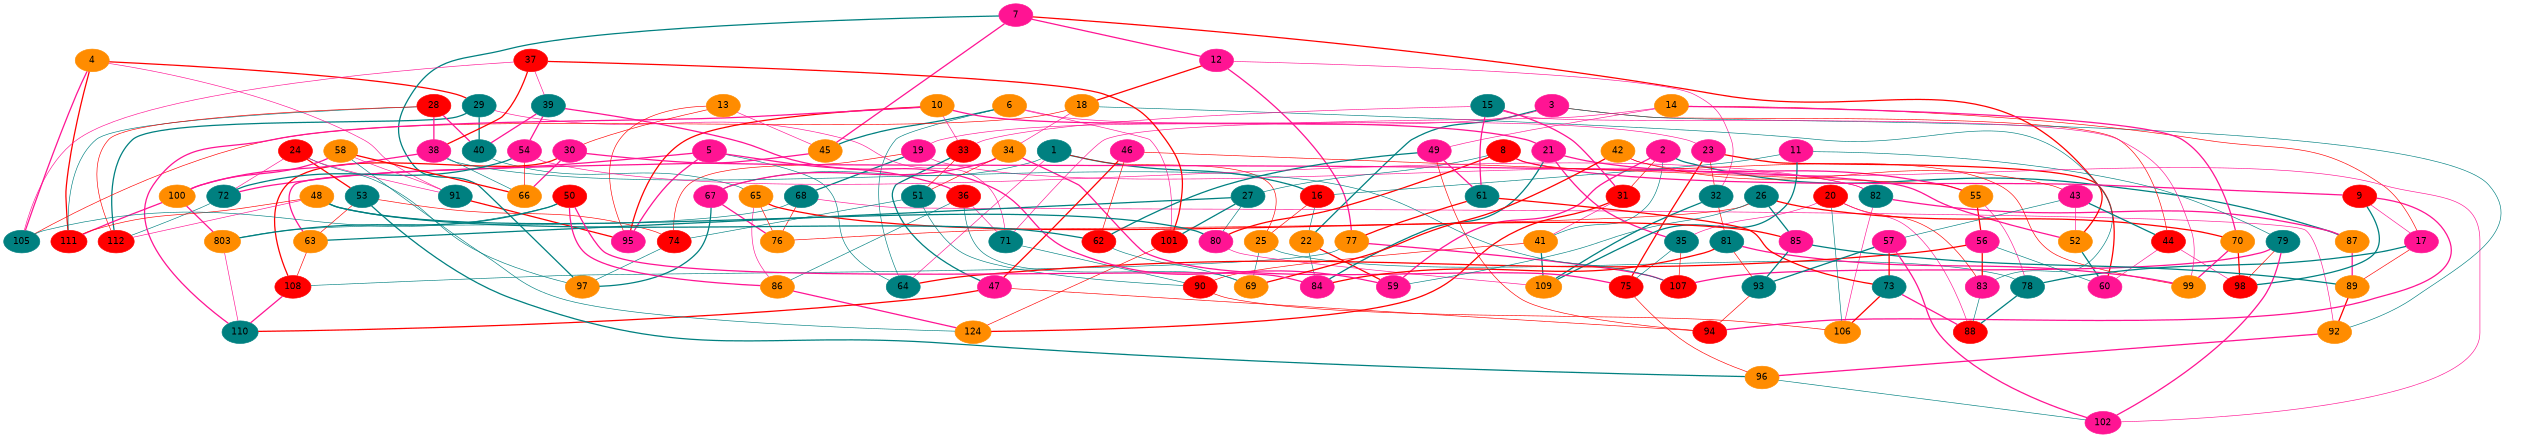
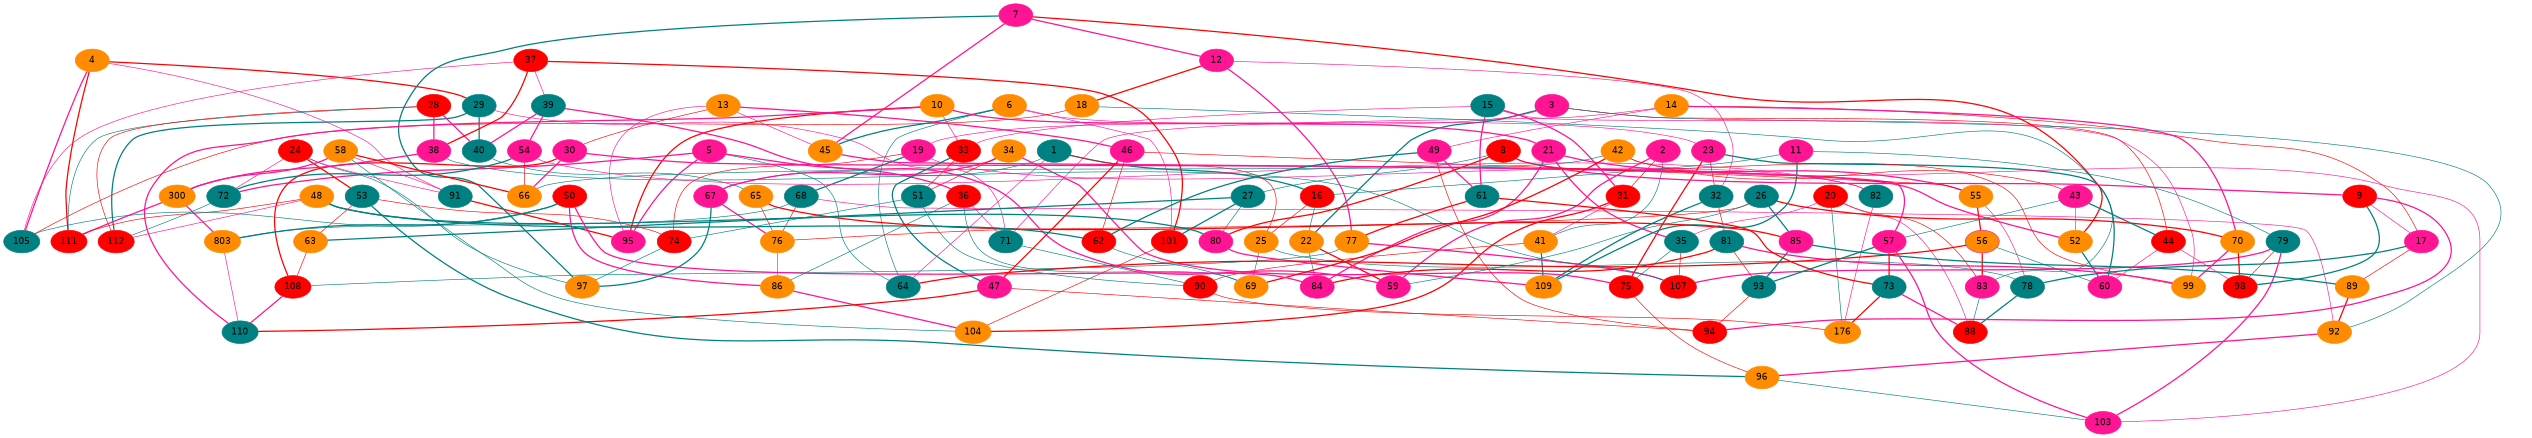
none -> (908, 120)
(1035, 135) -> none
(620, 139) -> (620, 139)
(625, 165) -> (1395, 167)
(1960, 166) -> (1960, 166)
(479, 174) -> (1070, 169)
(177, 196) -> (177, 196)
(1443, 225) -> (1443, 225)
(1982, 242) -> (1982, 242)
(2352, 242) -> none
(753, 244) -> (777, 264)
(1377, 270) -> (1377, 270)
(973, 332) -> (973, 332)
(1843, 332) -> (1843, 332)
(2103, 423) -> (2103, 423)
